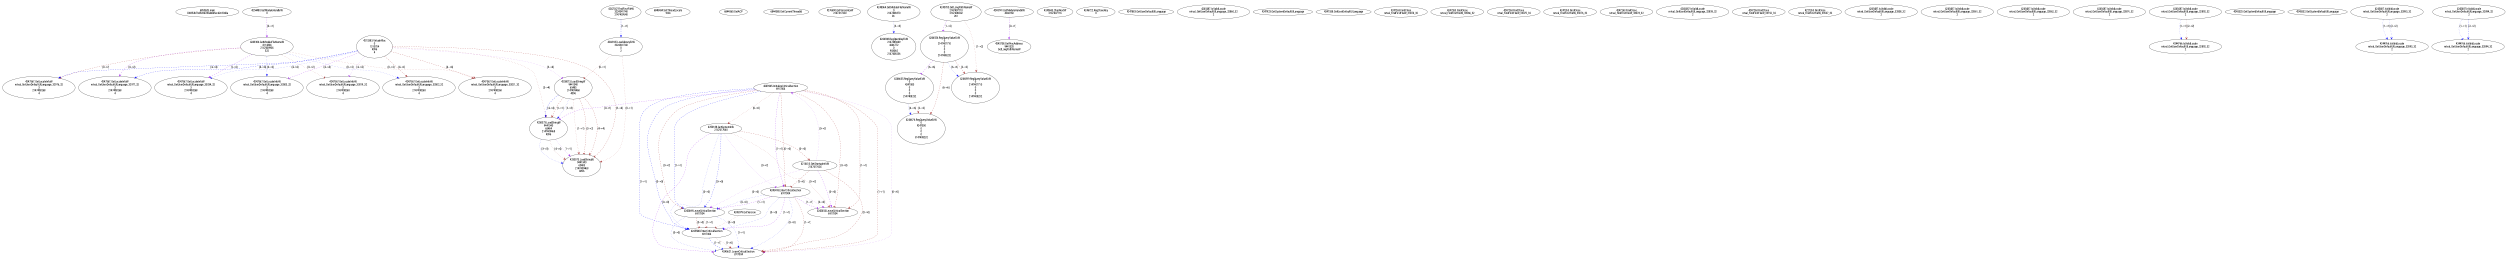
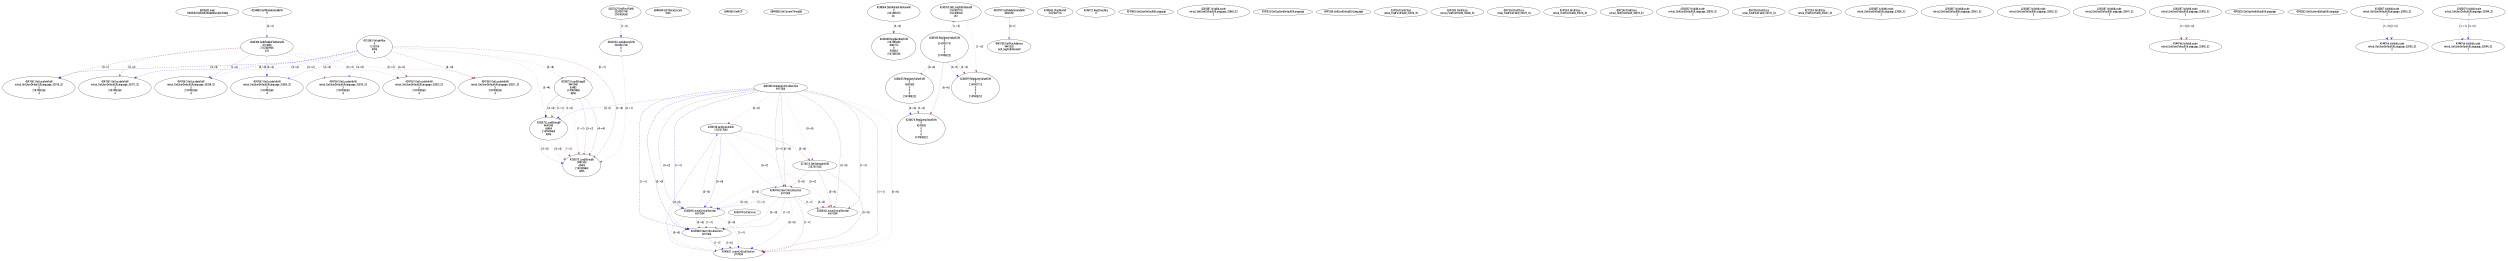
(840, 12) -> none
(944, 25) -> (952, 27)
(817, 122) -> (798, 125)
(659, 207) -> (671, 205)
